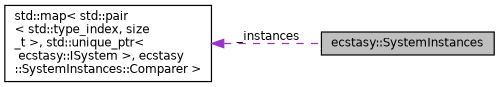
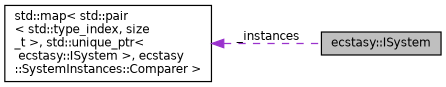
(408, 44) -> (381, 44)
